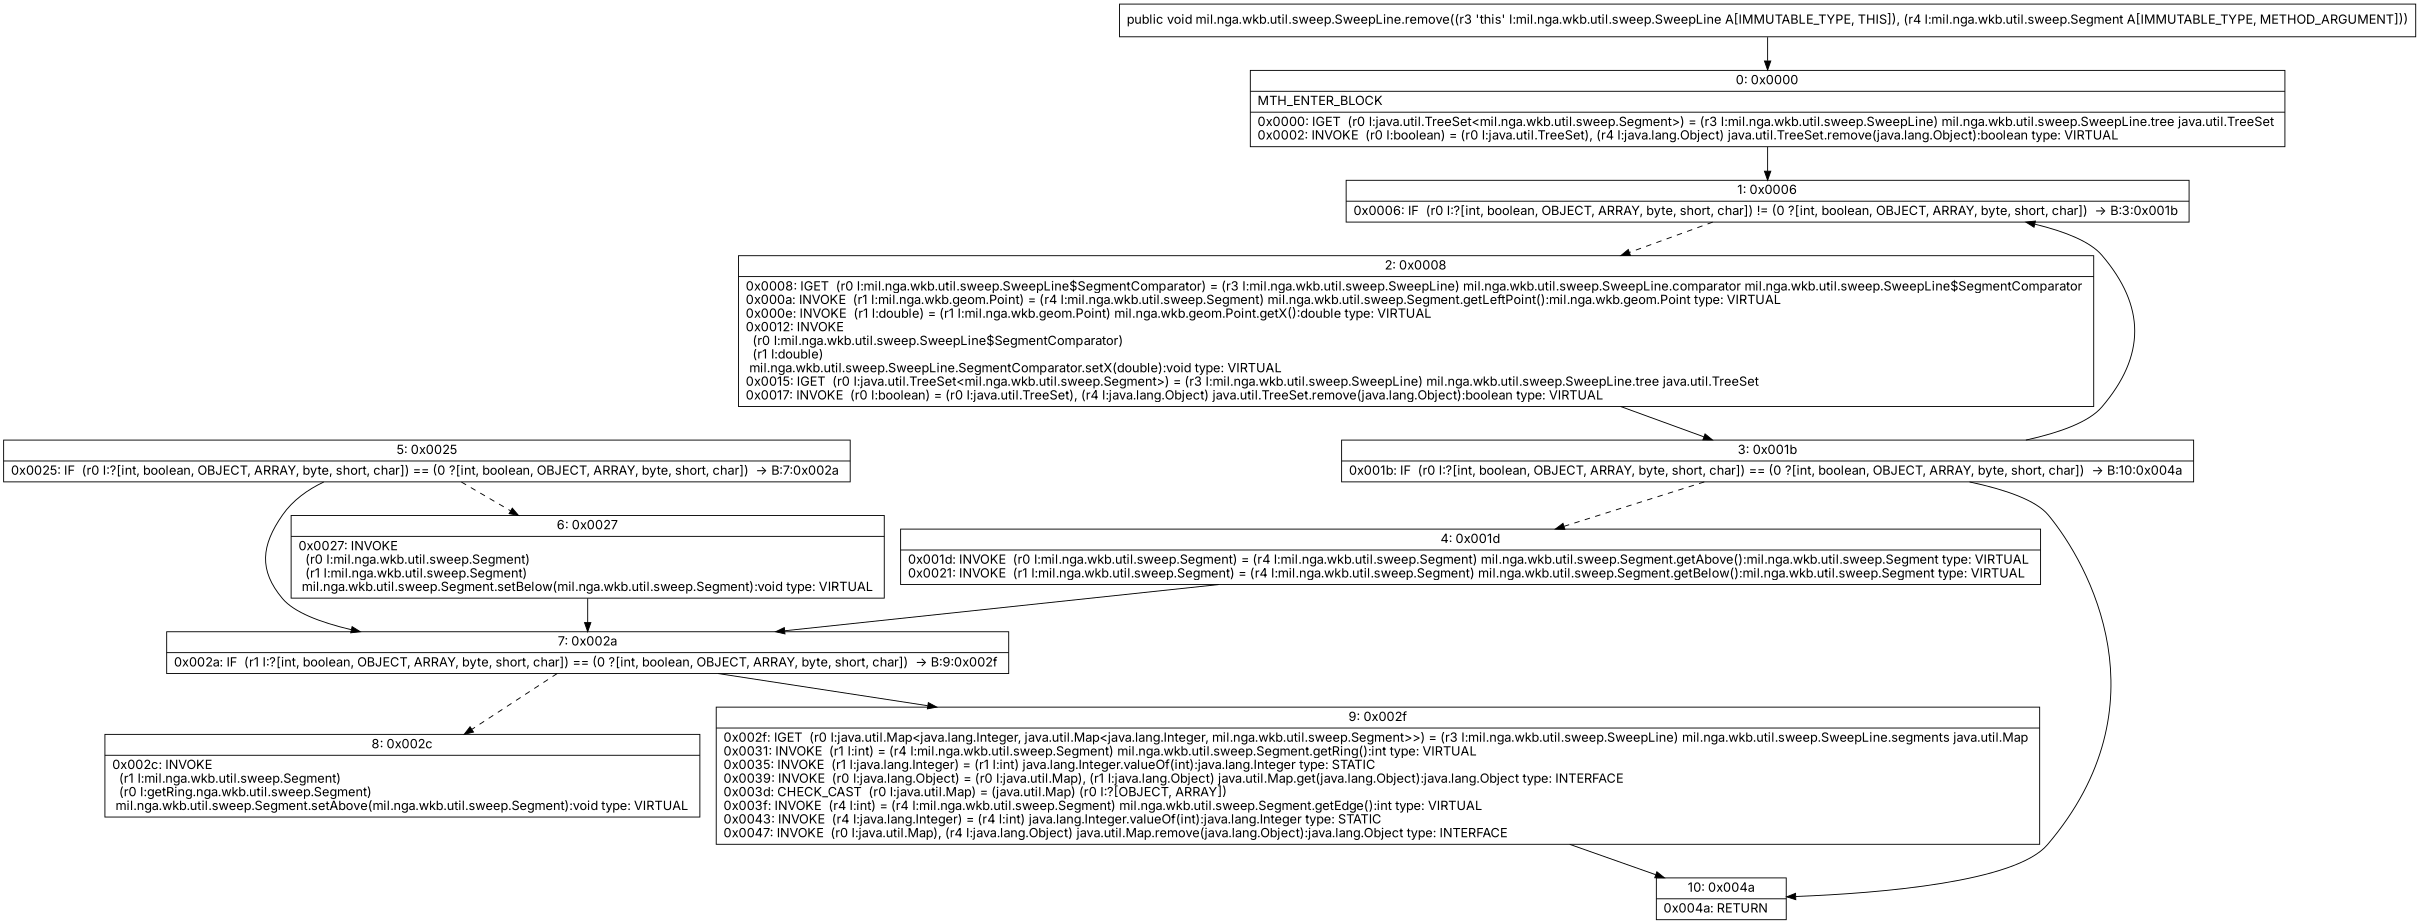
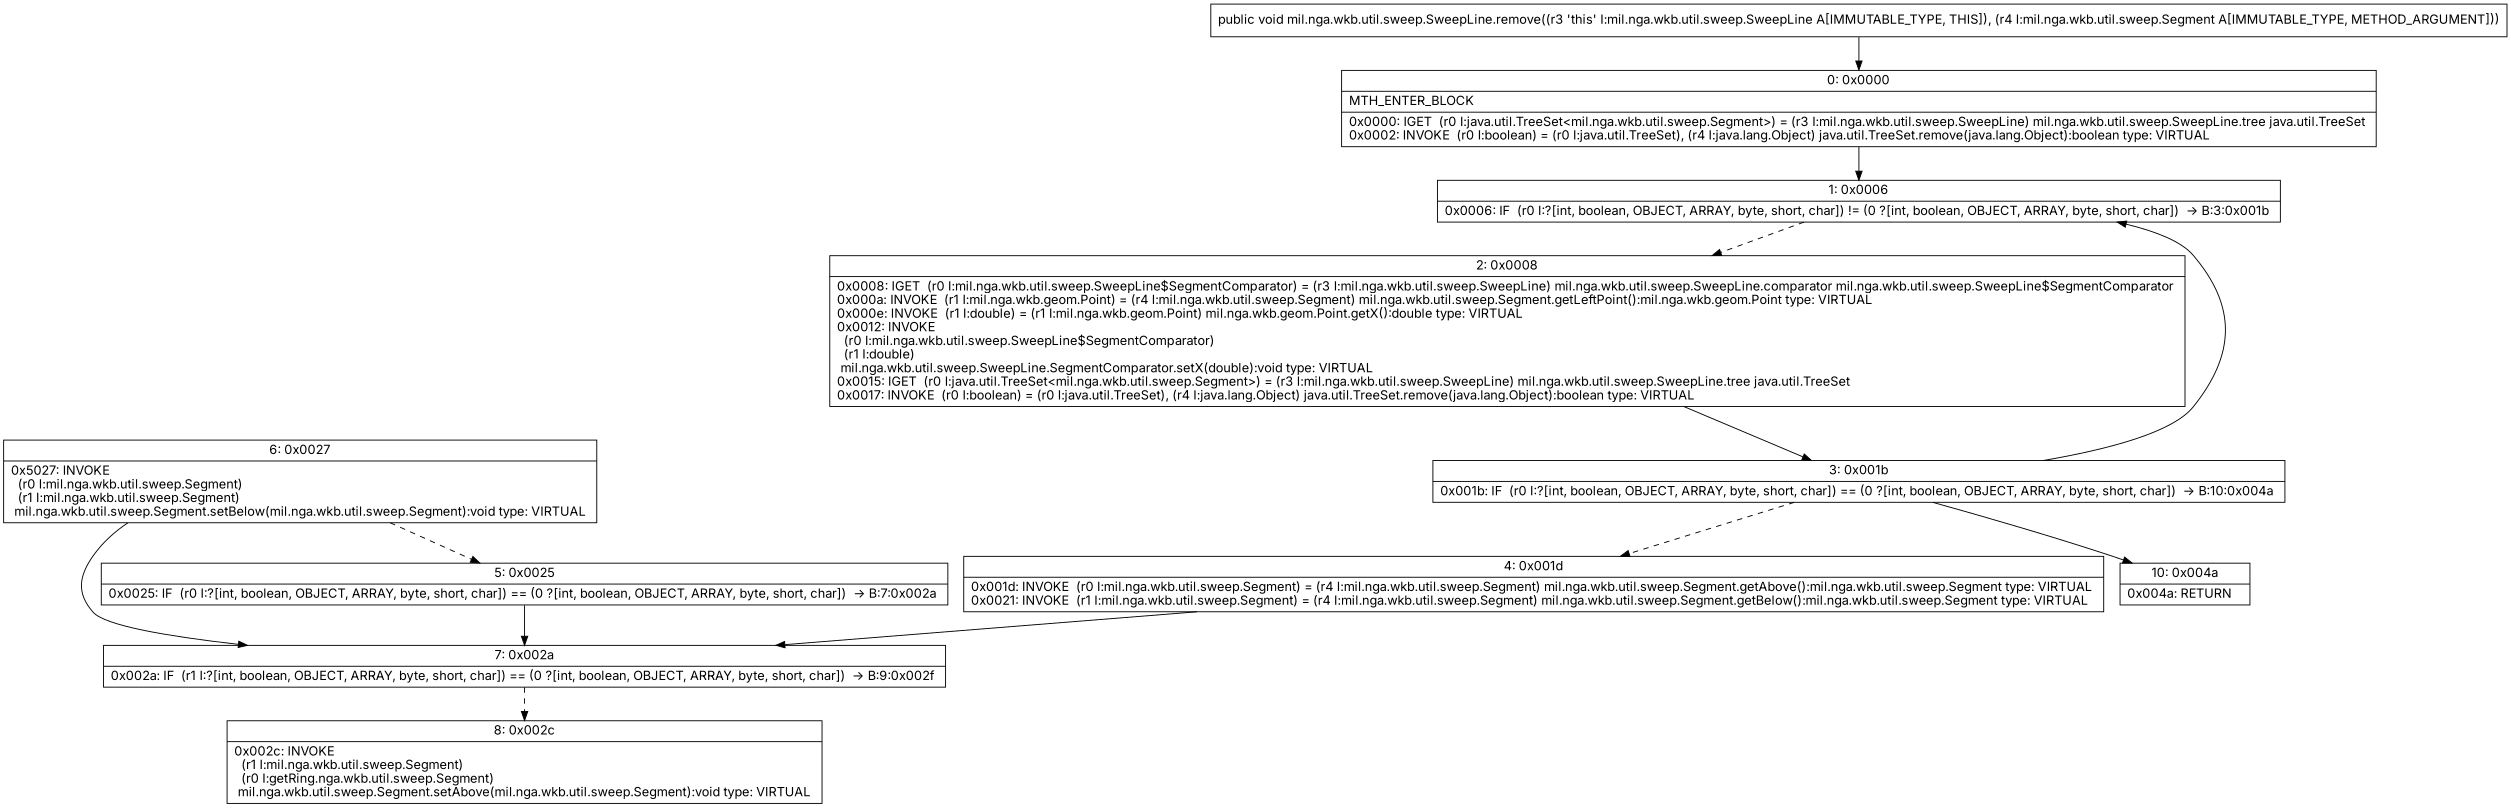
(486, 496) -> (431, 541)
(352, 546) -> (64, 471)
(1378, 776) -> none
